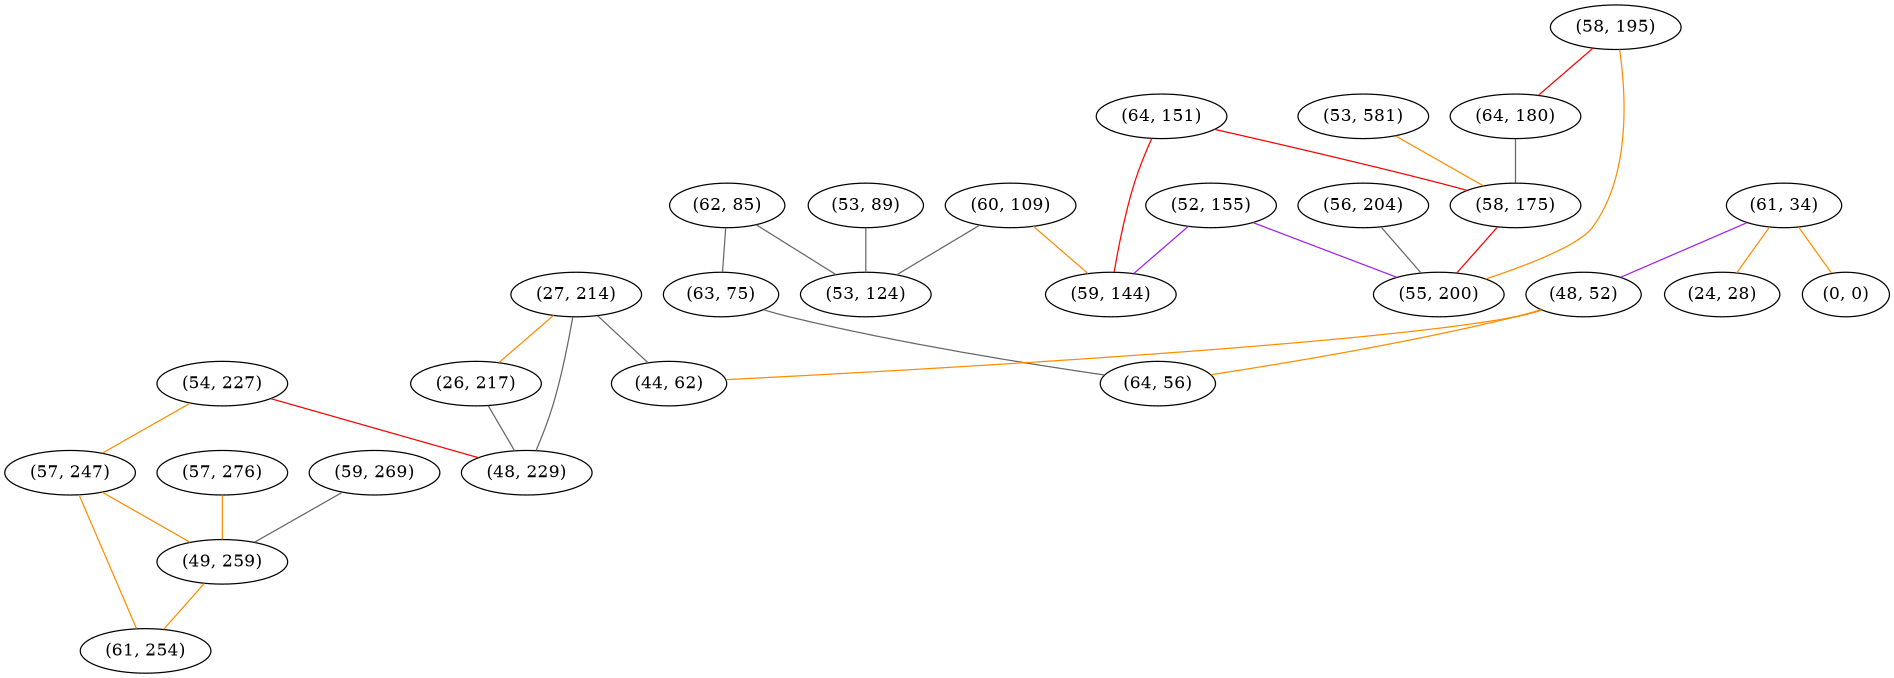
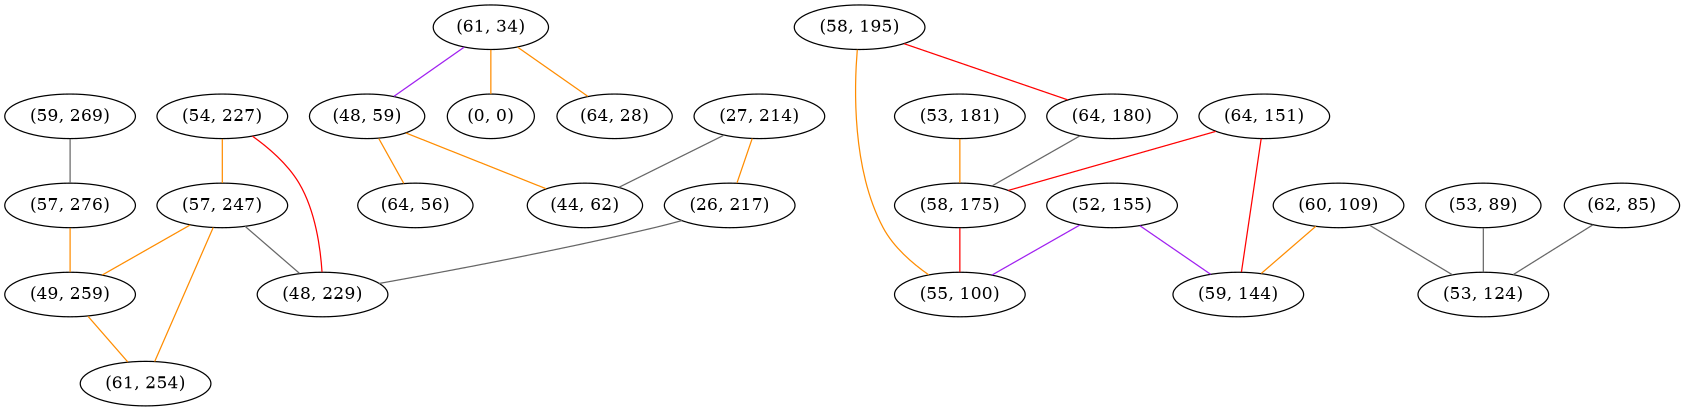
(1363, 116) -> (960, 116)
(1363, 205) -> none
(721, 295) -> none
(1439, 295) -> (960, 295)
(1584, 295) -> (367, 116)
(1722, 295) -> (615, 116)
(558, 385) -> (272, 250)
(298, 517) -> (70, 161)
